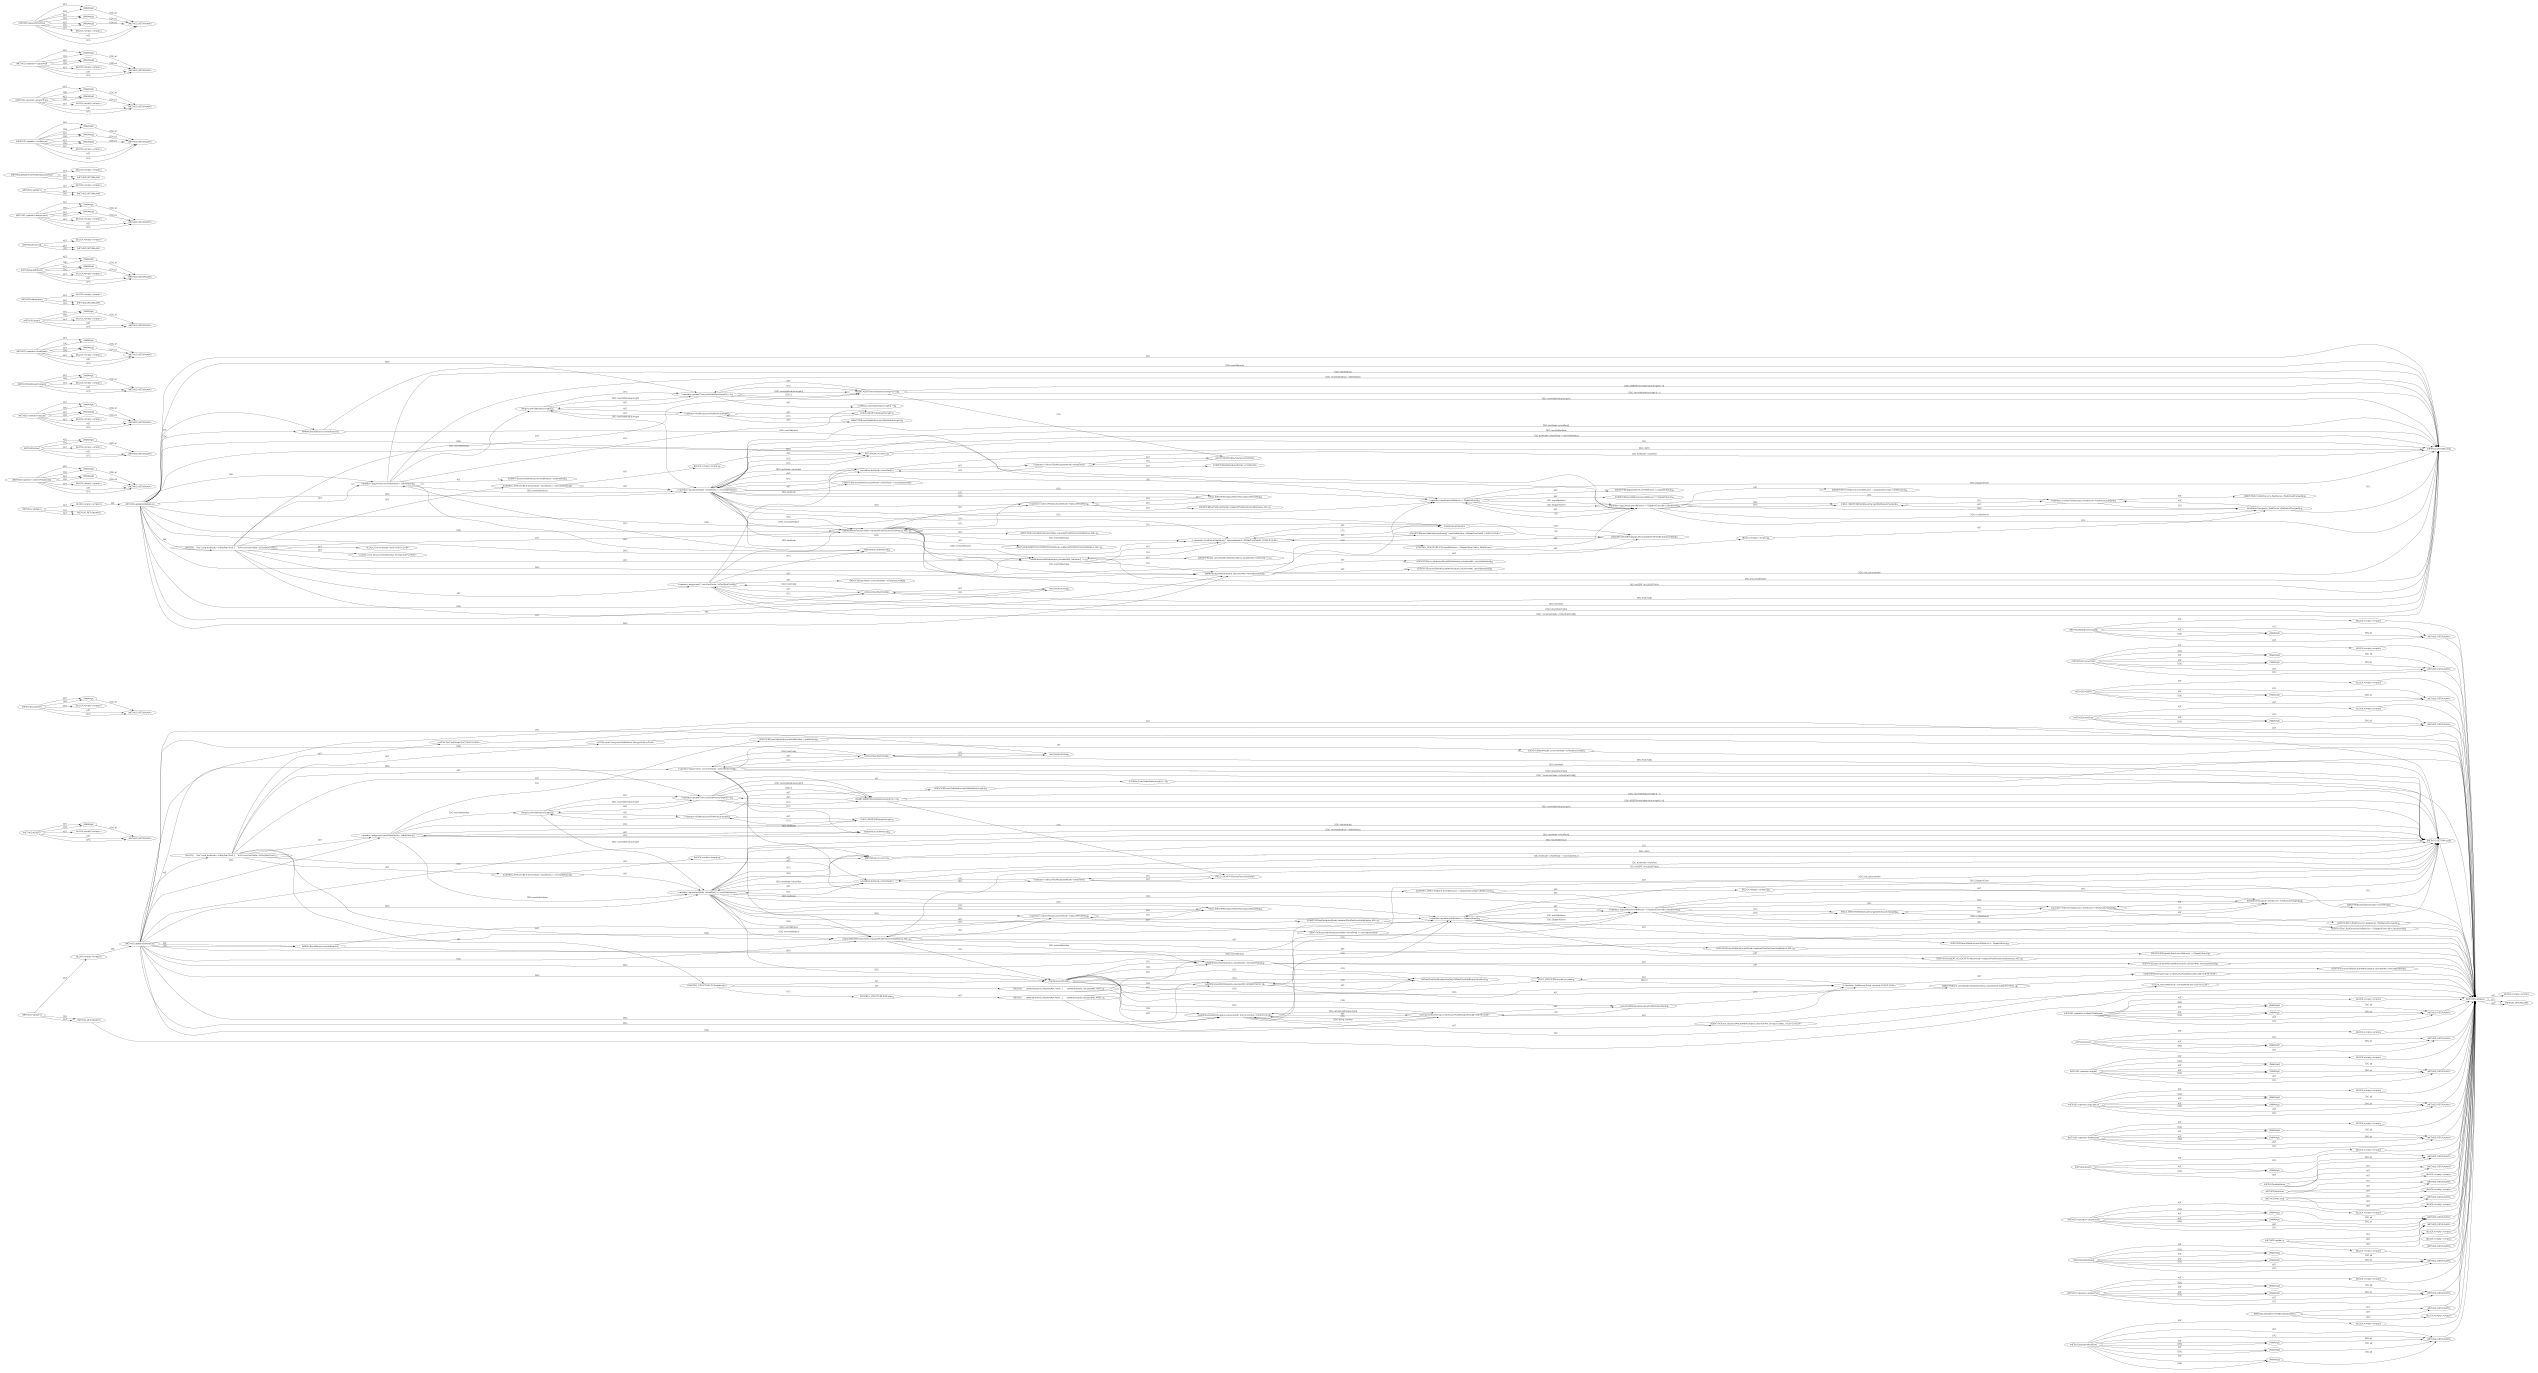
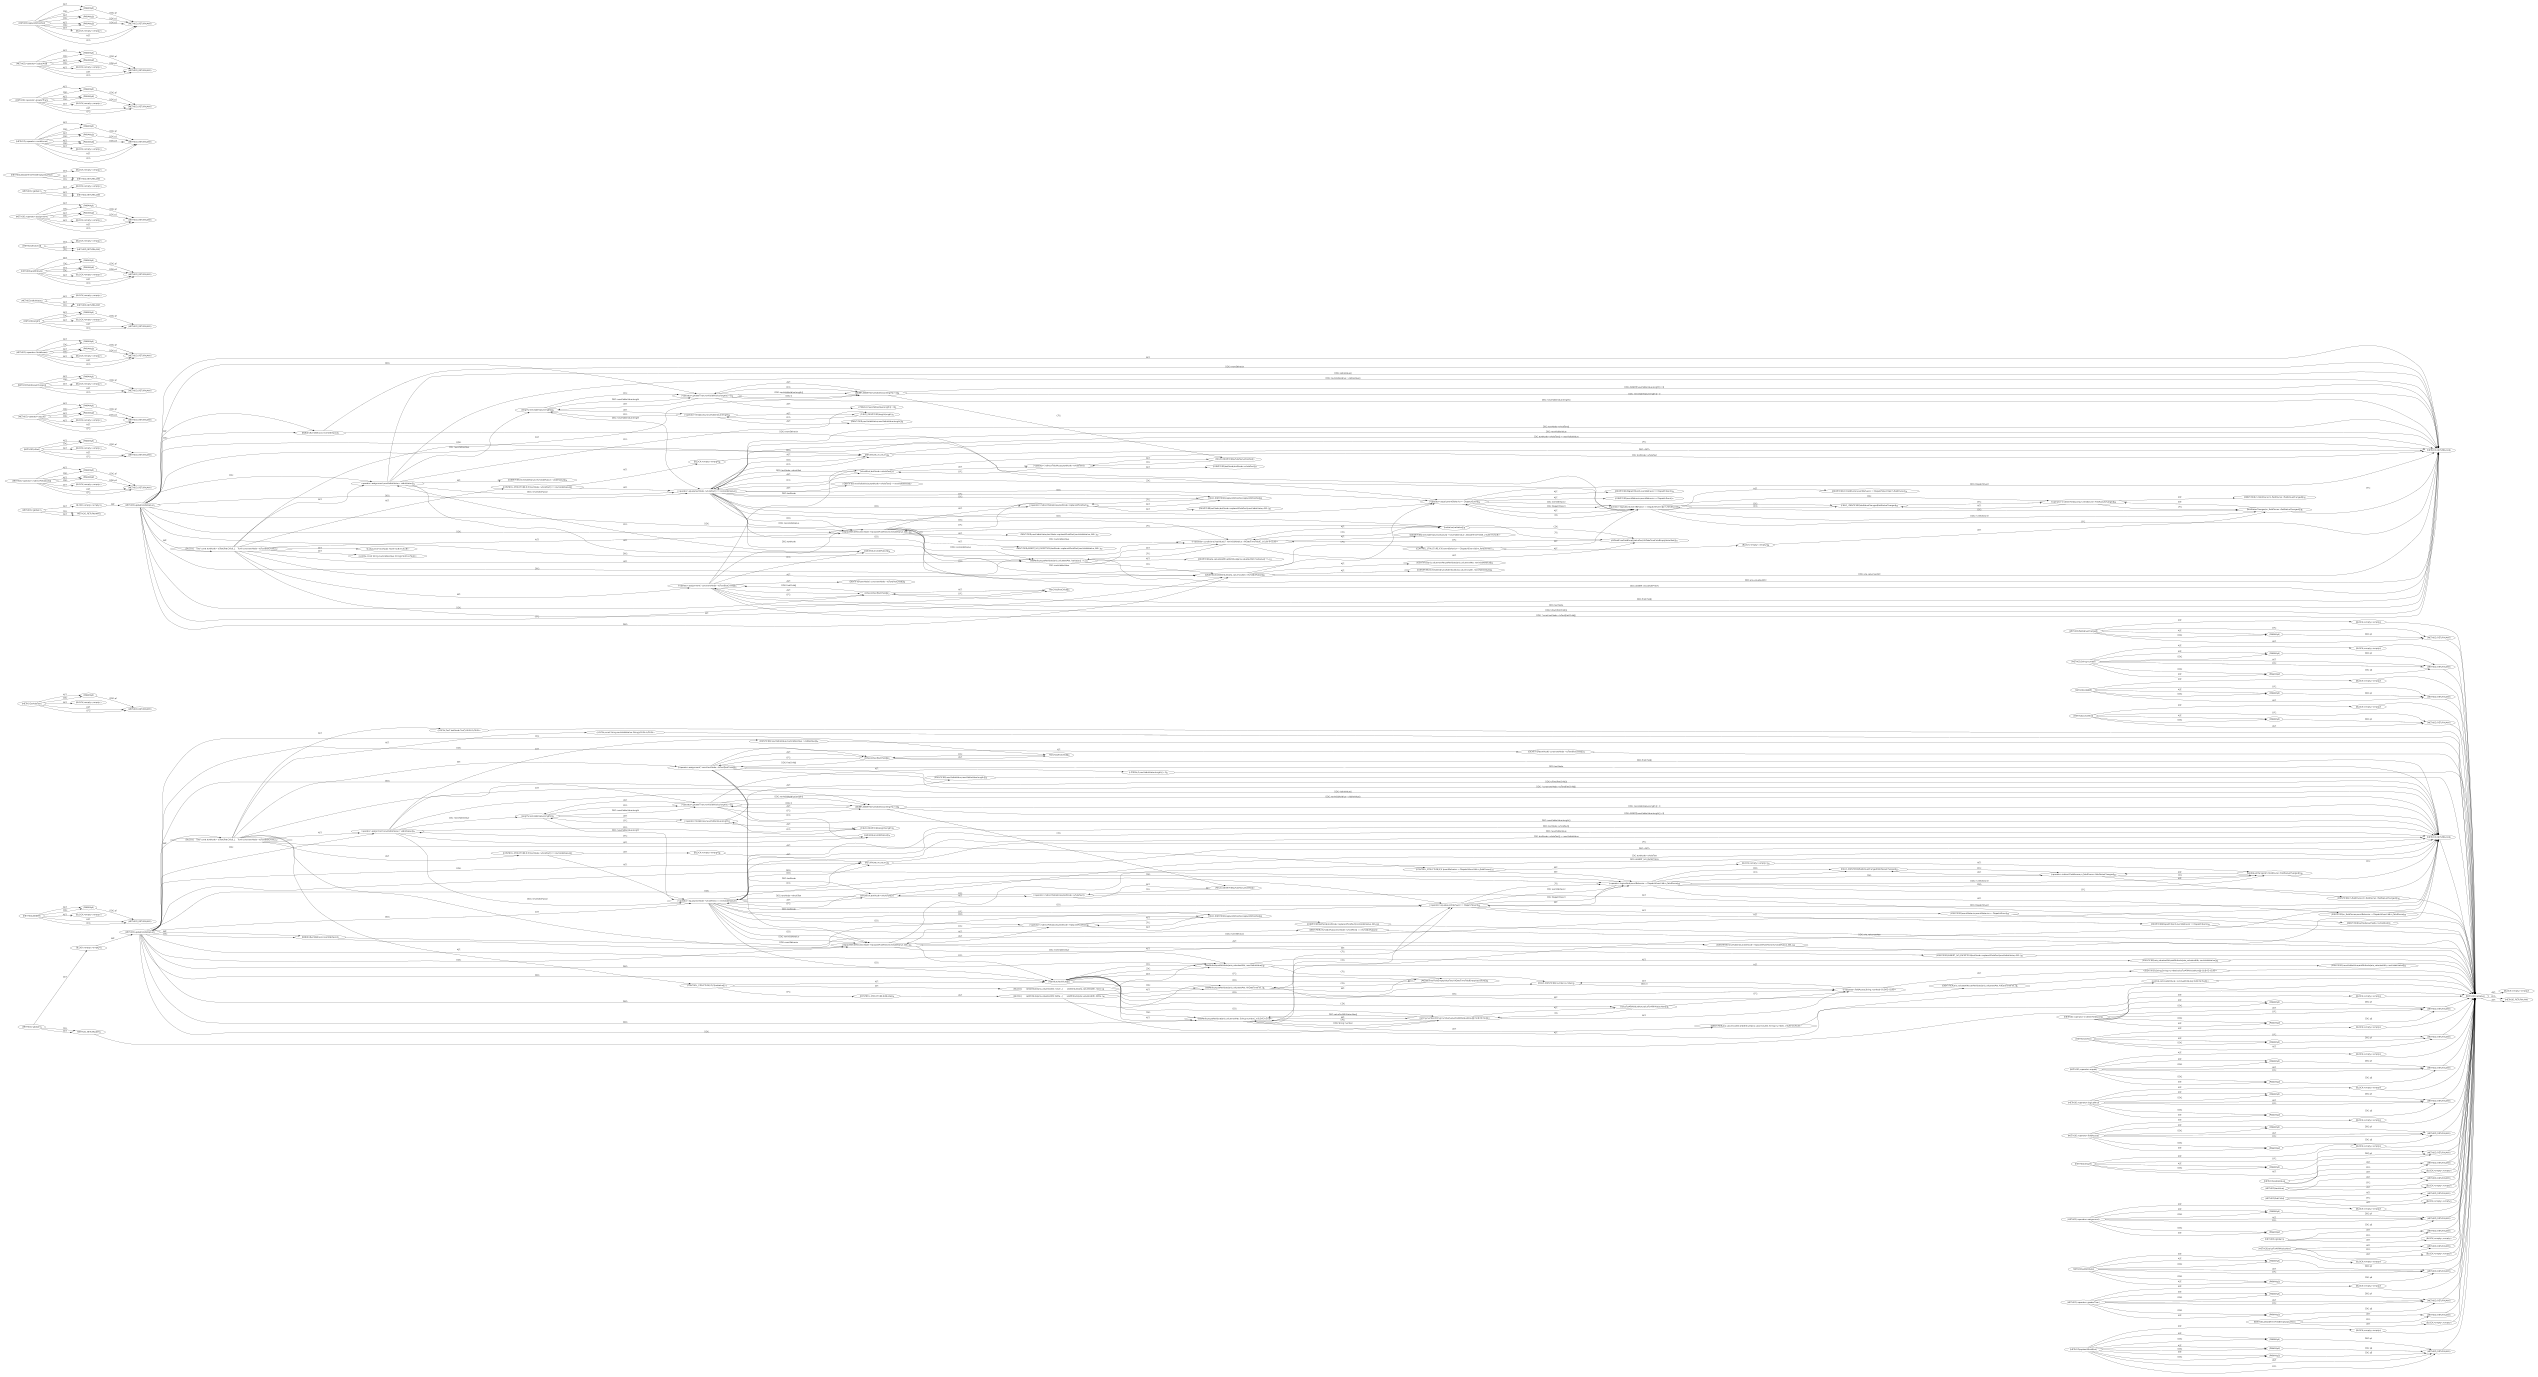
none -> (2275, 1249)
